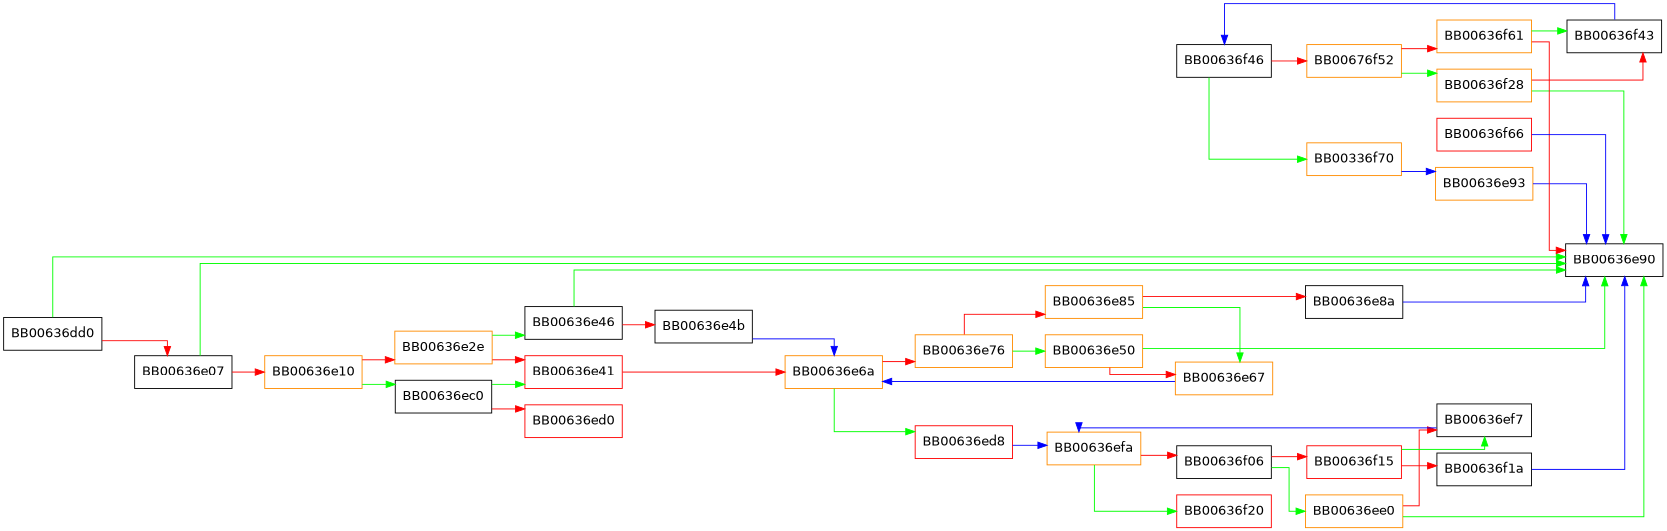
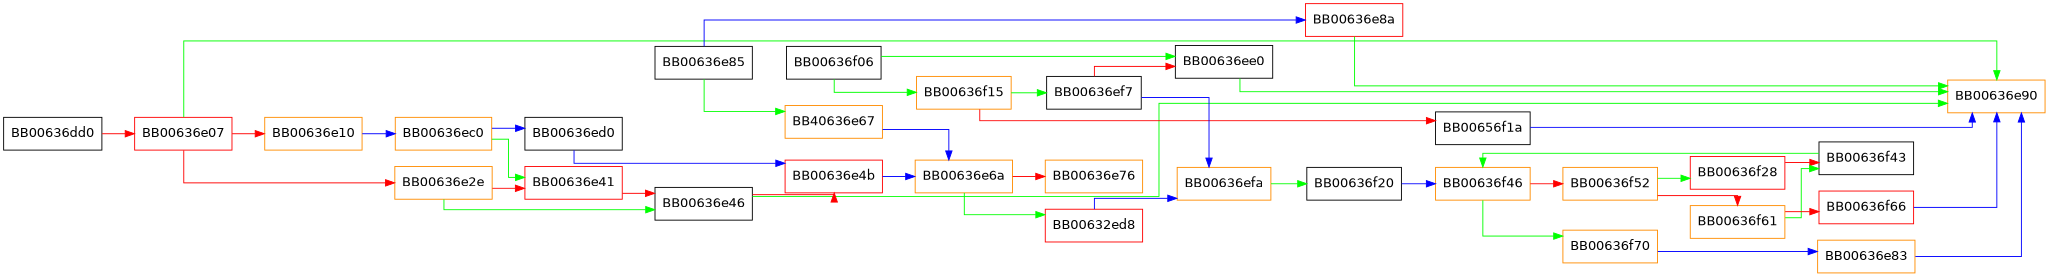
(1412, 4) -> (1649, 153)
(1224, 61) -> (1483, 184)
(1354, 61) -> (1610, 184)
(1484, 86) -> (1738, 173)
(1624, 117) -> none
(1549, 141) -> (1796, 212)
(1354, 159) -> (1610, 247)
none -> (668, 163)
none -> (1414, 184)
(1484, 184) -> (1866, 257)
(774, 257) -> none
(1614, 260) -> (1996, 96)
(1220, 297) -> (987, 20)
(1094, 302) -> (704, 63)
(1354, 302) -> (1354, 20)
(1502, 302) -> (1622, 86)
(990, 314) -> none
(704, 327) -> (834, 176)
(1094, 351) -> none
(374, 360) -> (268, 183)
(183, 372) -> (183, 134)
(699, 372) -> (634, 193)
(1224, 378) -> (834, 122)
(374, 384) -> (374, 134)
(443, 397) -> (443, 134)
(504, 409) -> (504, 128)
(574, 421) -> (574, 134)
(964, 442) -> (1094, 226)
(1154, 455) -> none
(1284, 457) -> (864, 92)
(1354, 462) -> (964, 93)
(1484, 469) -> (1483, 128)
(1419, 472) -> (1125, 66)
(1224, 511) -> (1354, 184)
(1354, 511) -> (1224, 62)
